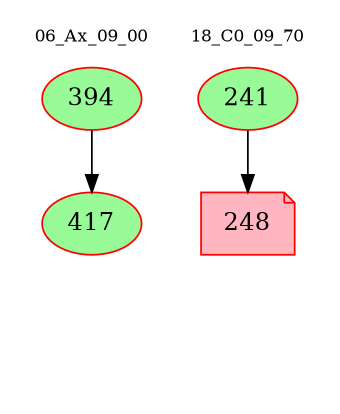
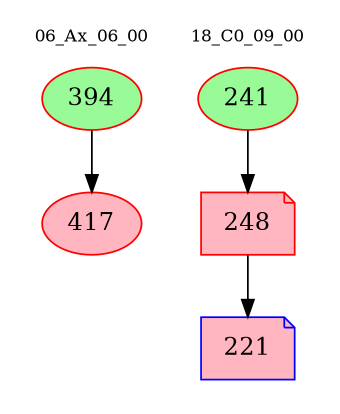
(92, 37) -> (92, 37)
(248, 37) -> (248, 37)
(92, 224) -> (92, 224)
none -> (248, 348)
